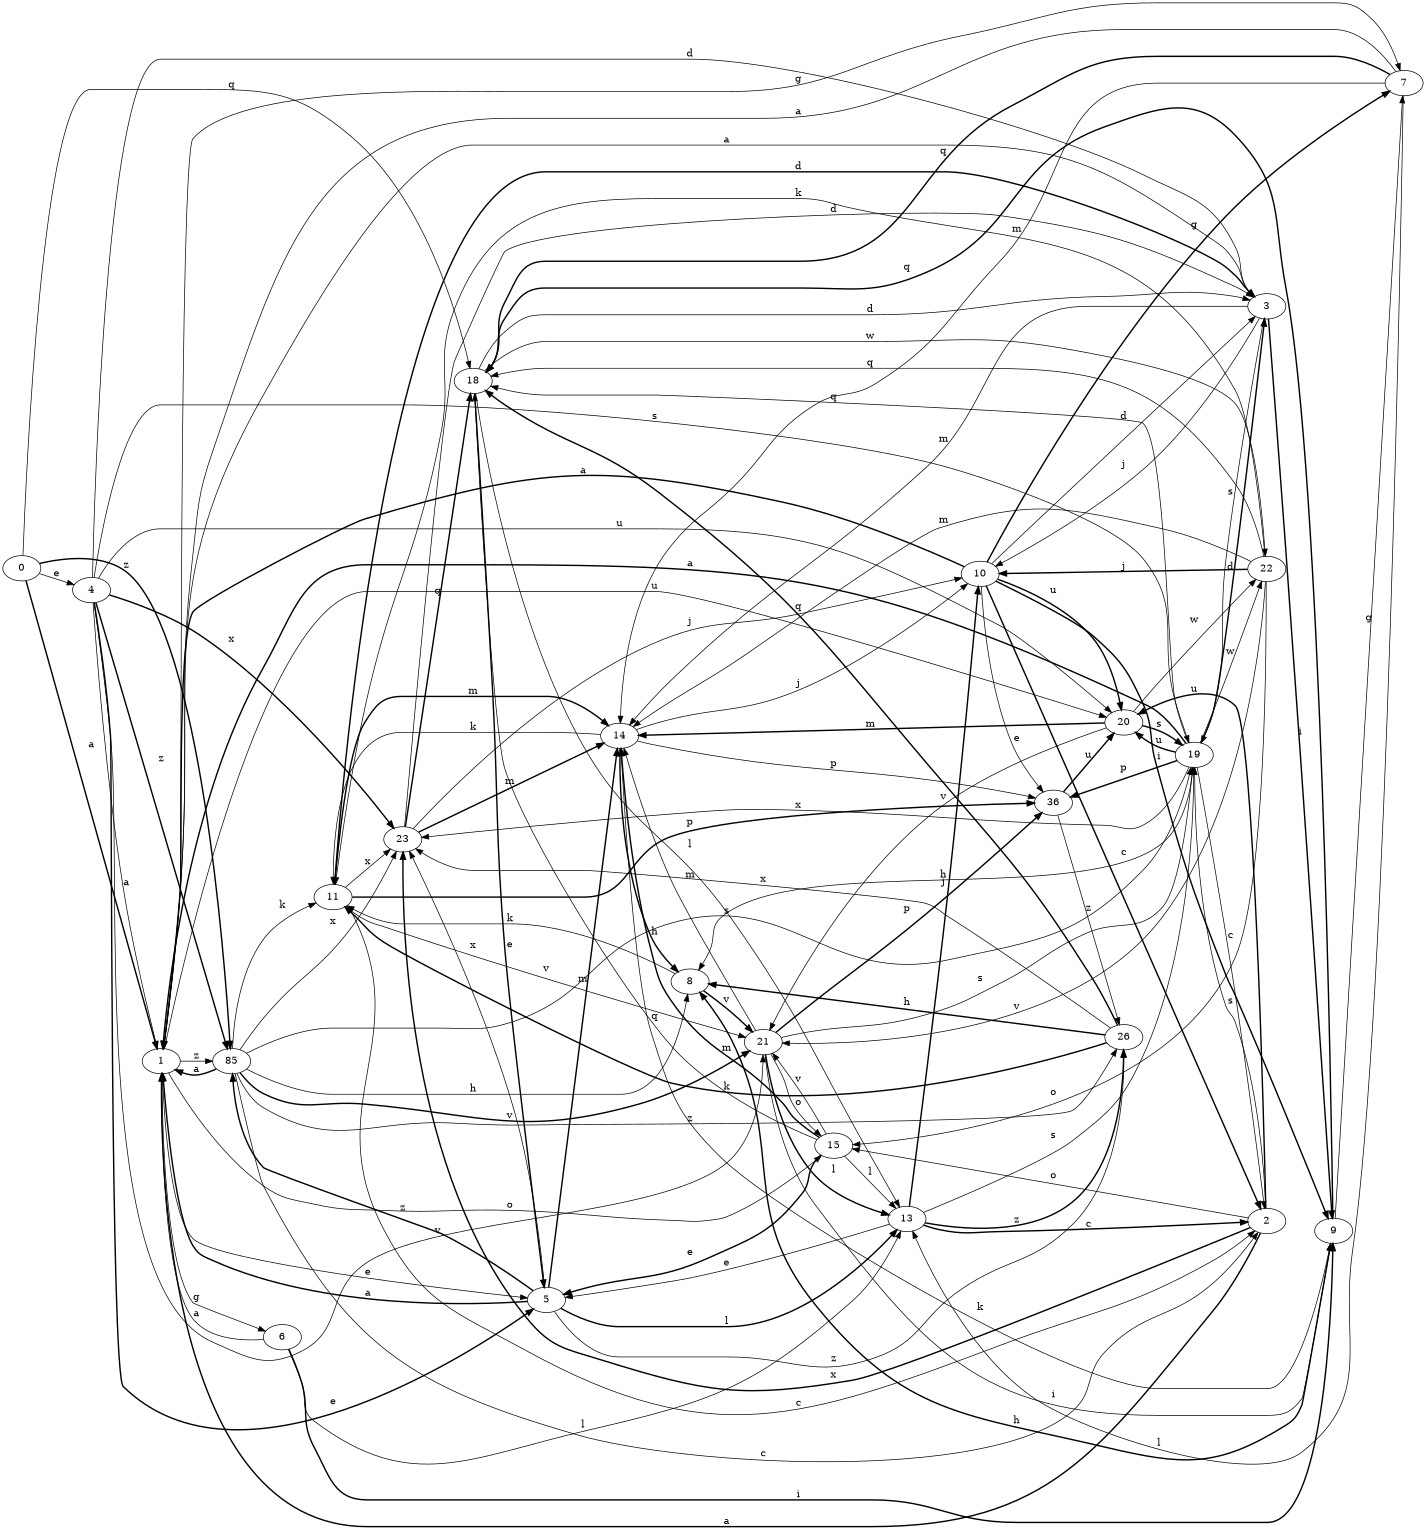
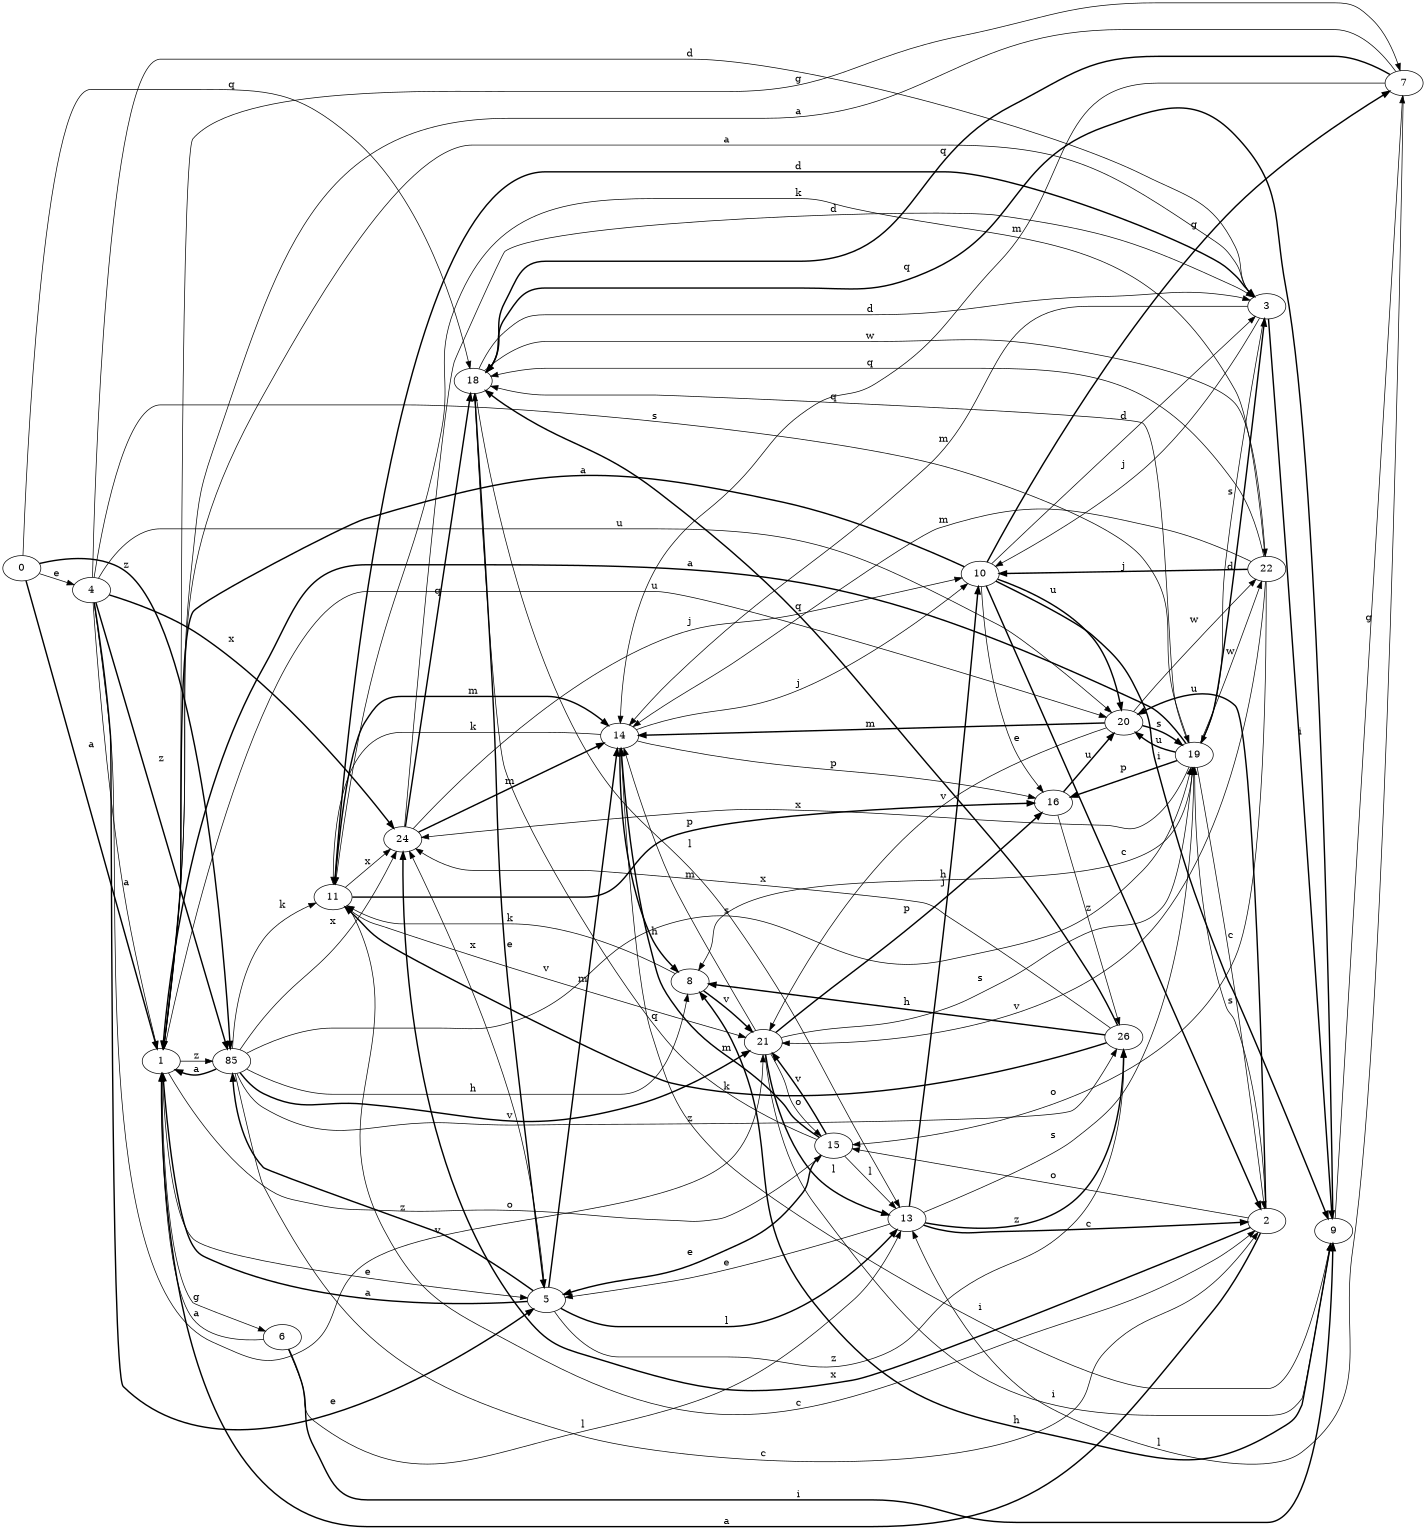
(1053, 803) -> (1053, 803)
(403, 839) -> (403, 839)
(807, 1101) -> (807, 1101)
(980, 1307) -> (980, 1307)
